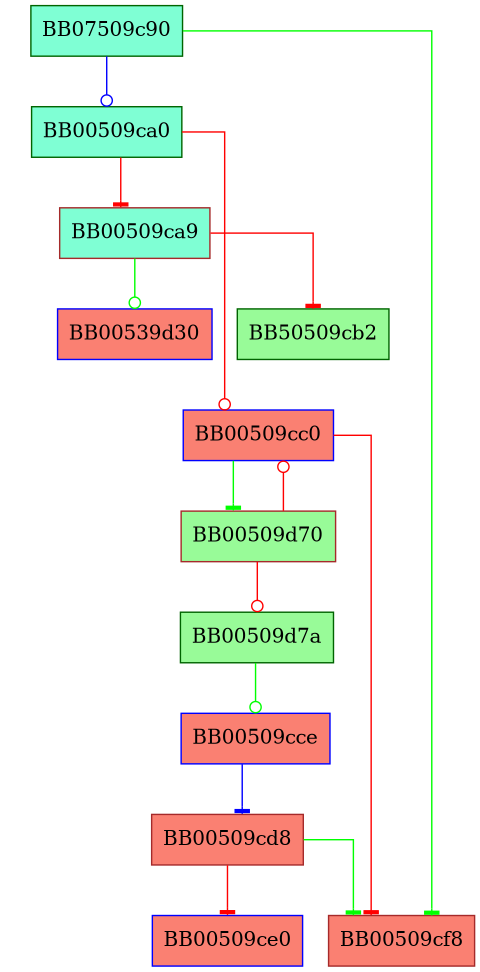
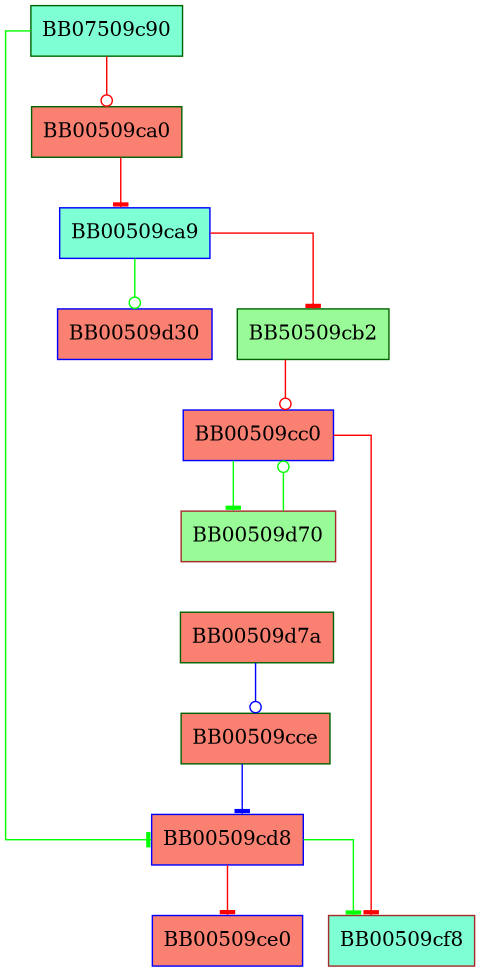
(107, 76) -> (107, 76)
(107, 132) -> (107, 132)
(135, 233) -> (135, 233)
(225, 244) -> (285, 379)
(135, 334) -> (135, 334)
(432, 345) -> (6, 492)
(283, 492) -> (283, 492)
(257, 581) -> none
(257, 637) -> (257, 637)
(256, 682) -> (256, 682)
(256, 739) -> (256, 739)
(227, 840) -> (227, 840)
(402, 941) -> (402, 941)
